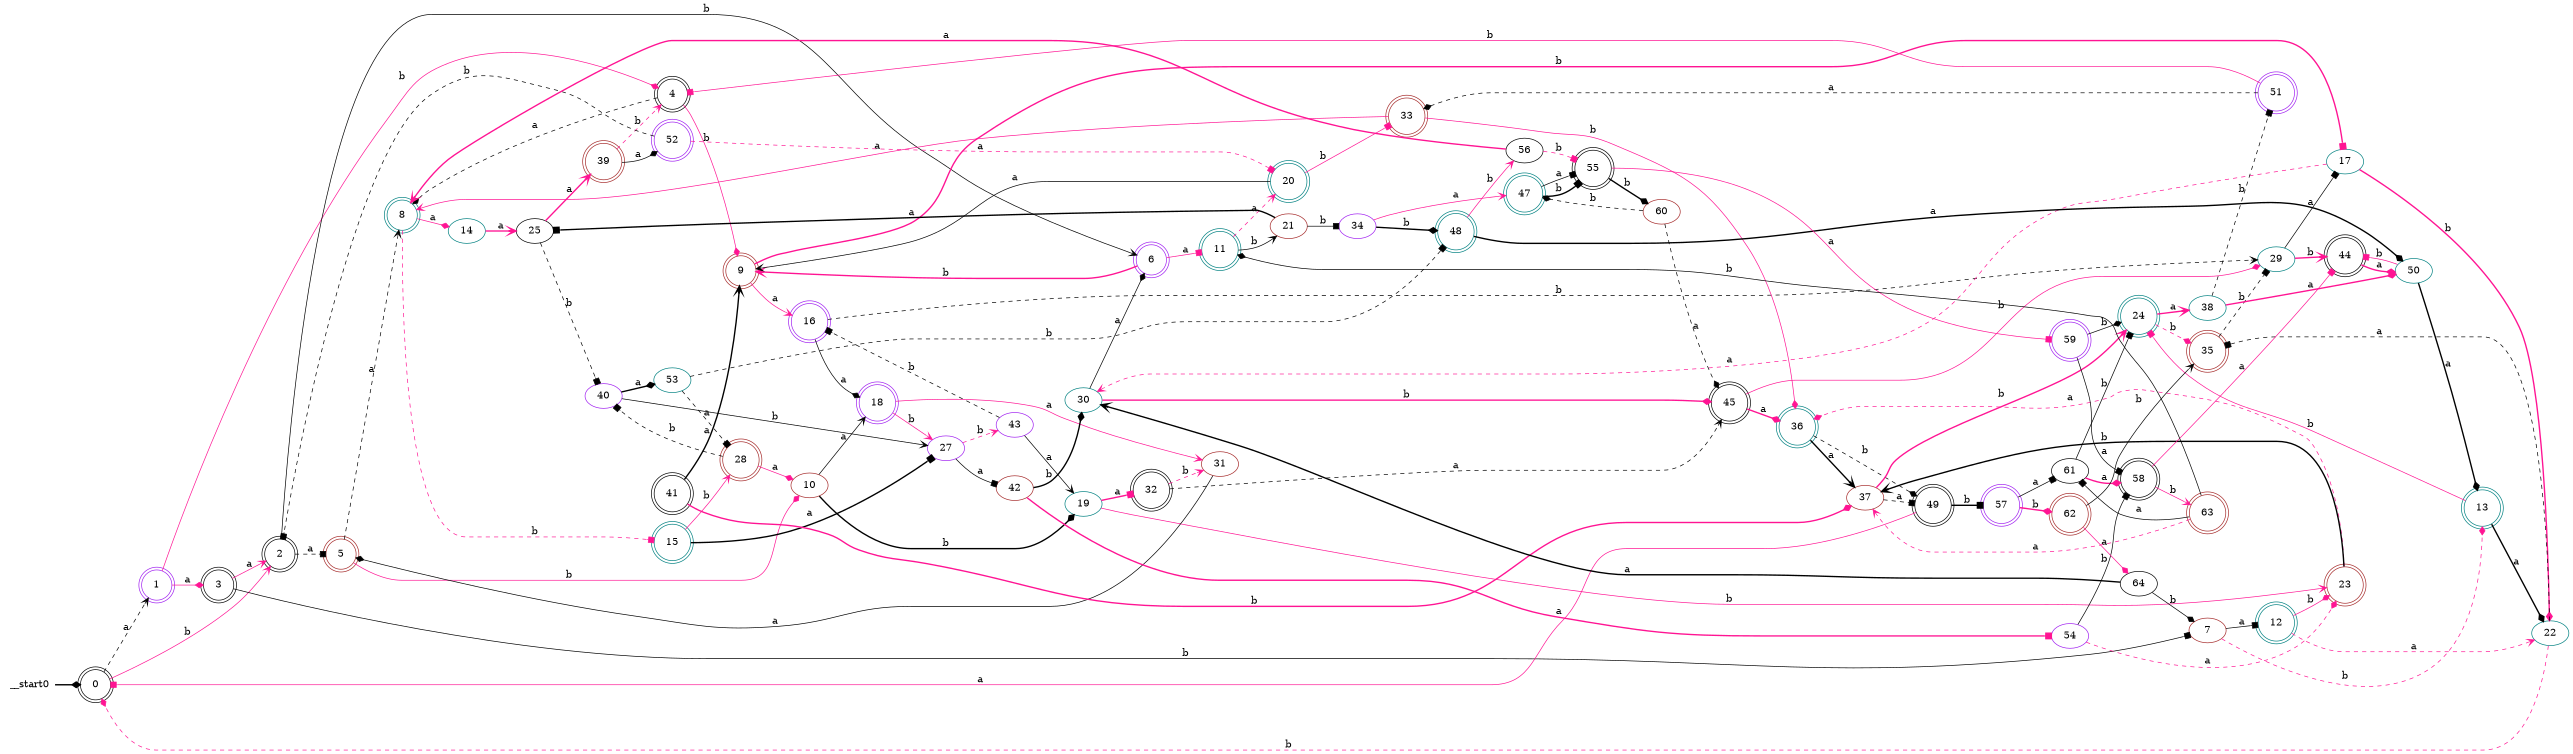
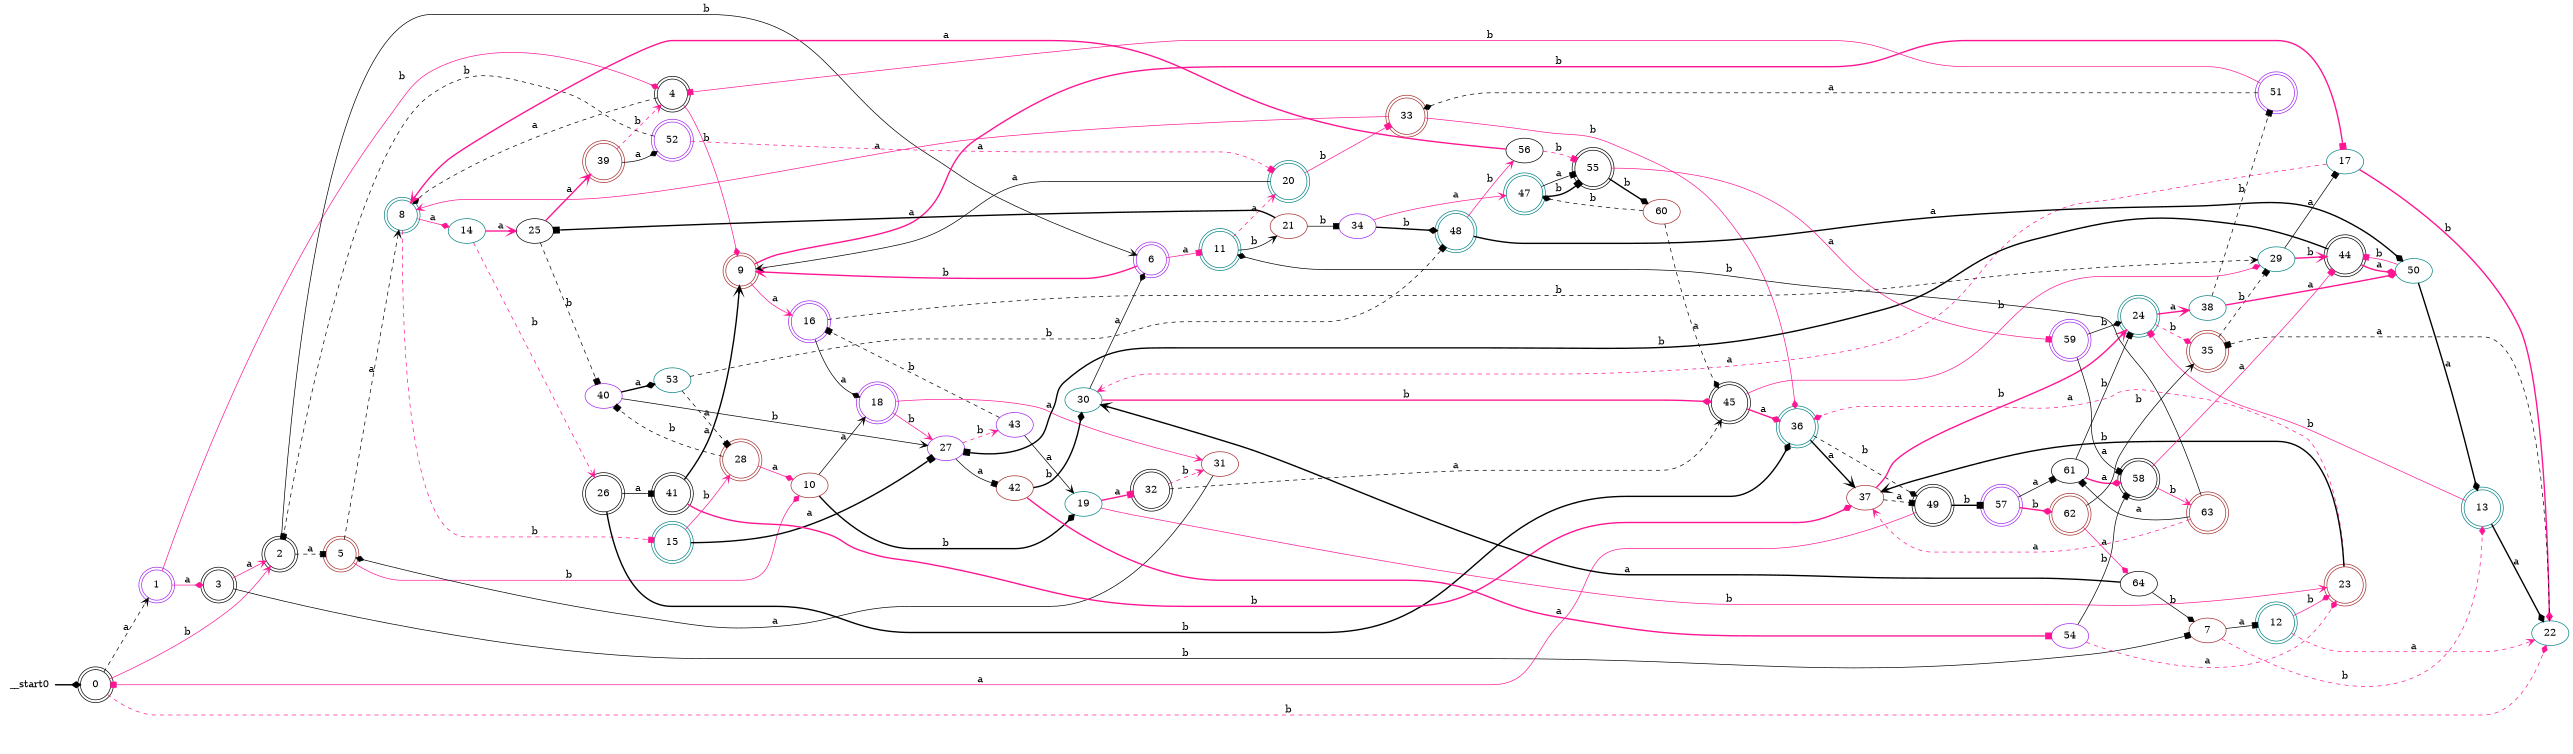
none -> (1637, 348)
none -> (604, 494)
(1351, 750) -> (1338, 715)
